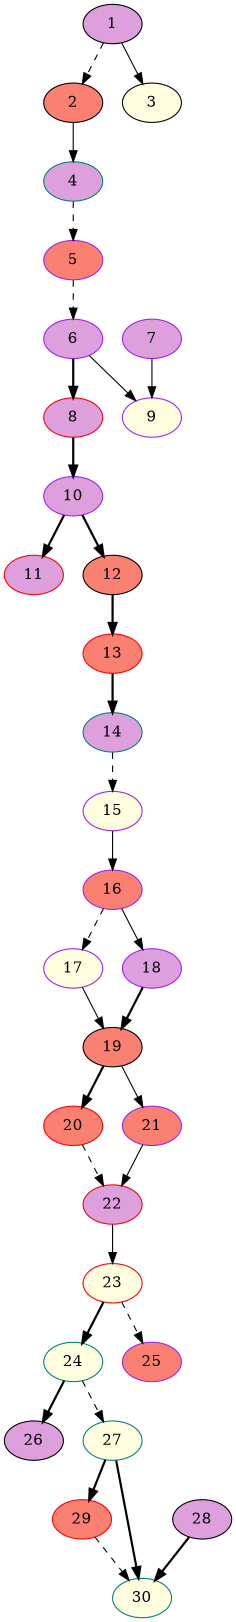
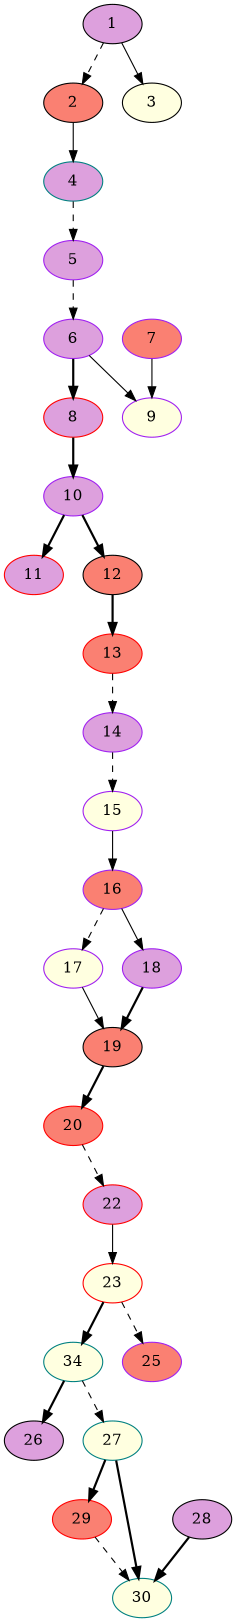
(73, 260) -> (73, 260)
(152, 339) -> (152, 339)
(113, 688) -> (113, 688)
(113, 732) -> (113, 732)
(152, 1126) -> none
(73, 1362) -> (73, 1362)
